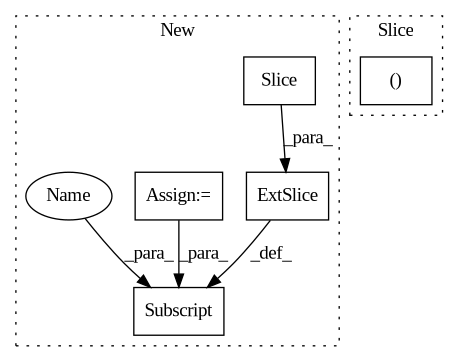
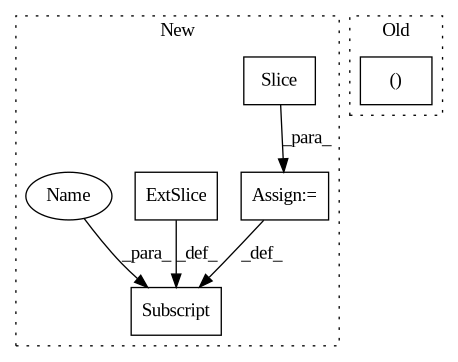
(396, 31) -> (396, 31)
(283, 132) -> (282, 132)
(203, 254) -> (262, 254)
